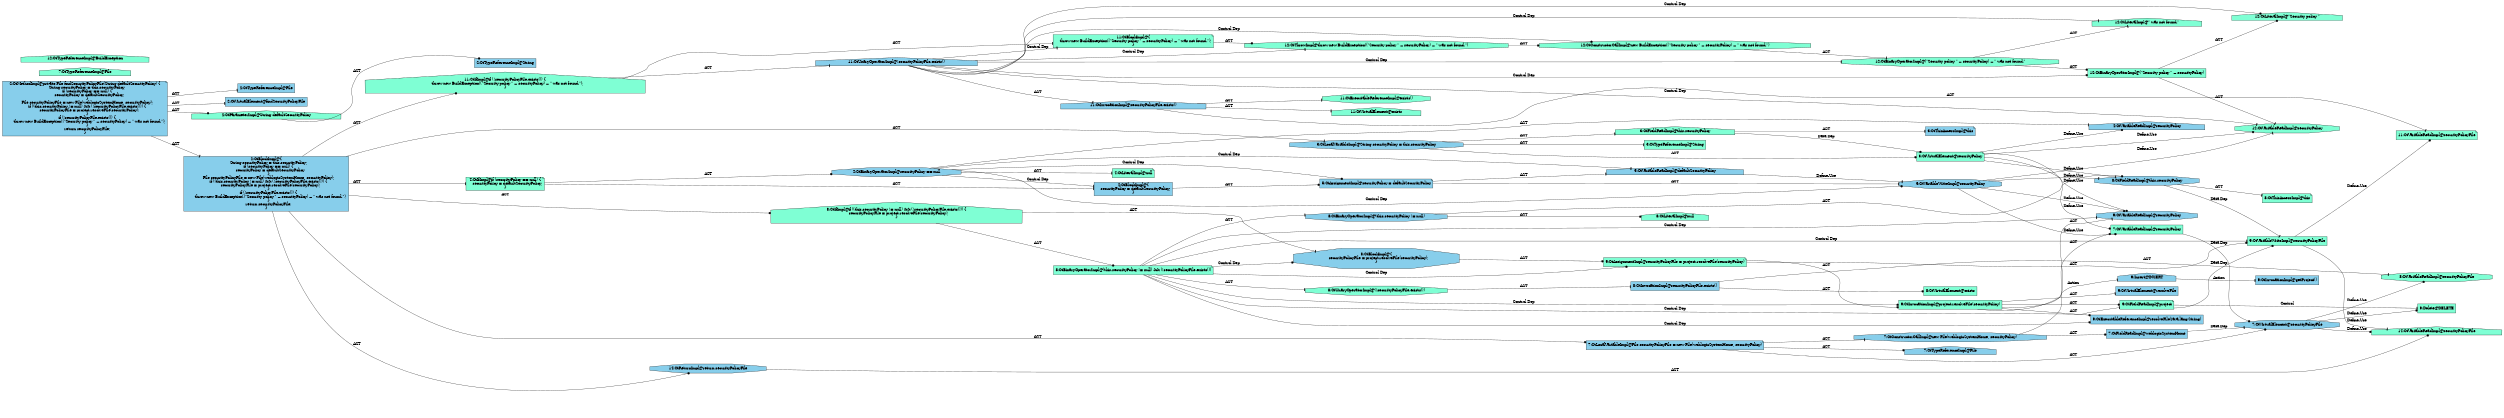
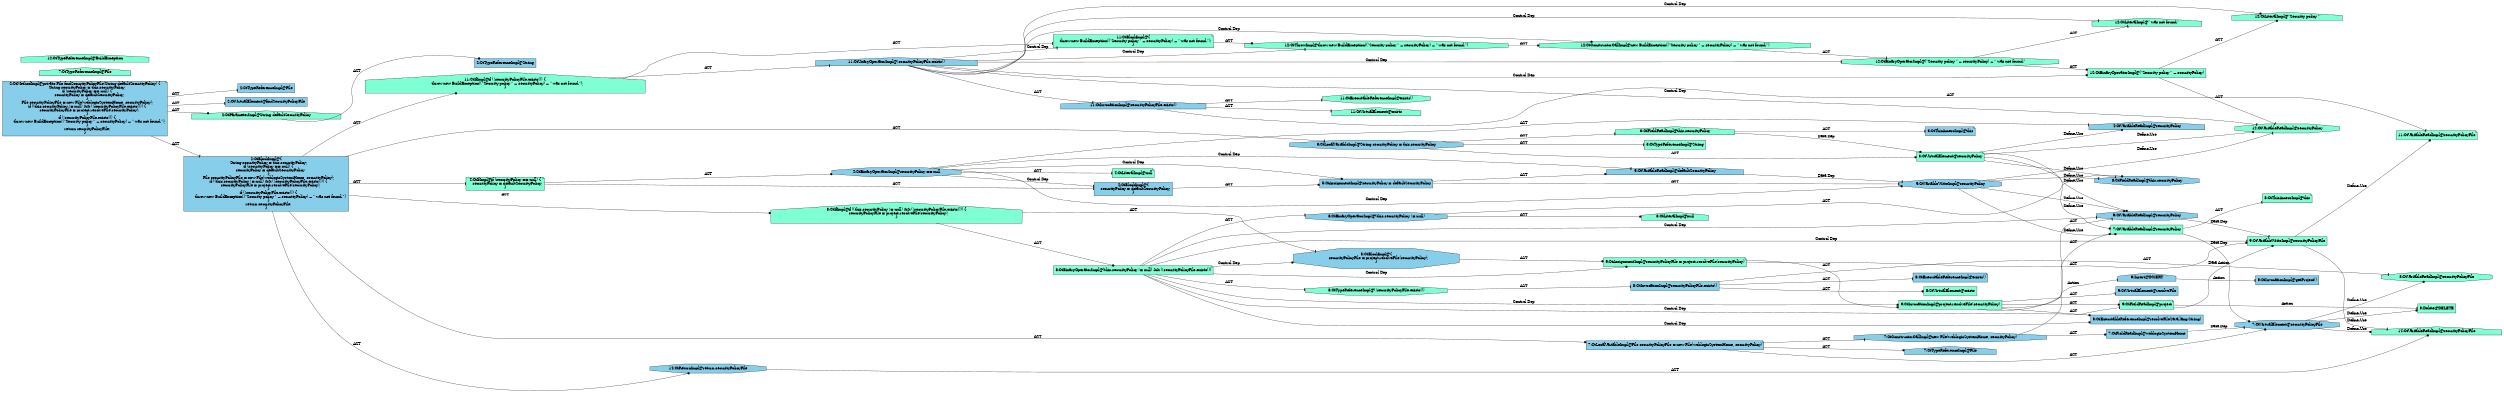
(1826, 176) -> (1826, 176)
(1519, 178) -> (1519, 178)
(2219, 190) -> (2221, 214)
(2223, 206) -> (2225, 226)
(2219, 263) -> (2219, 263)
none -> (1950, 278)
(1376, 291) -> (1376, 291)
(2287, 304) -> (2287, 304)
